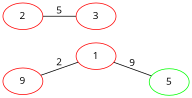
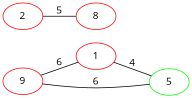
(96, 16) -> (96, 16)
(59, 62) -> (59, 62)
(133, 63) -> (133, 63)
none -> (96, 88)
